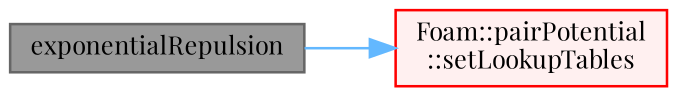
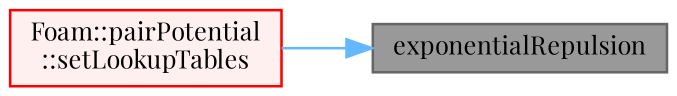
(337, 48) -> (314, 48)
